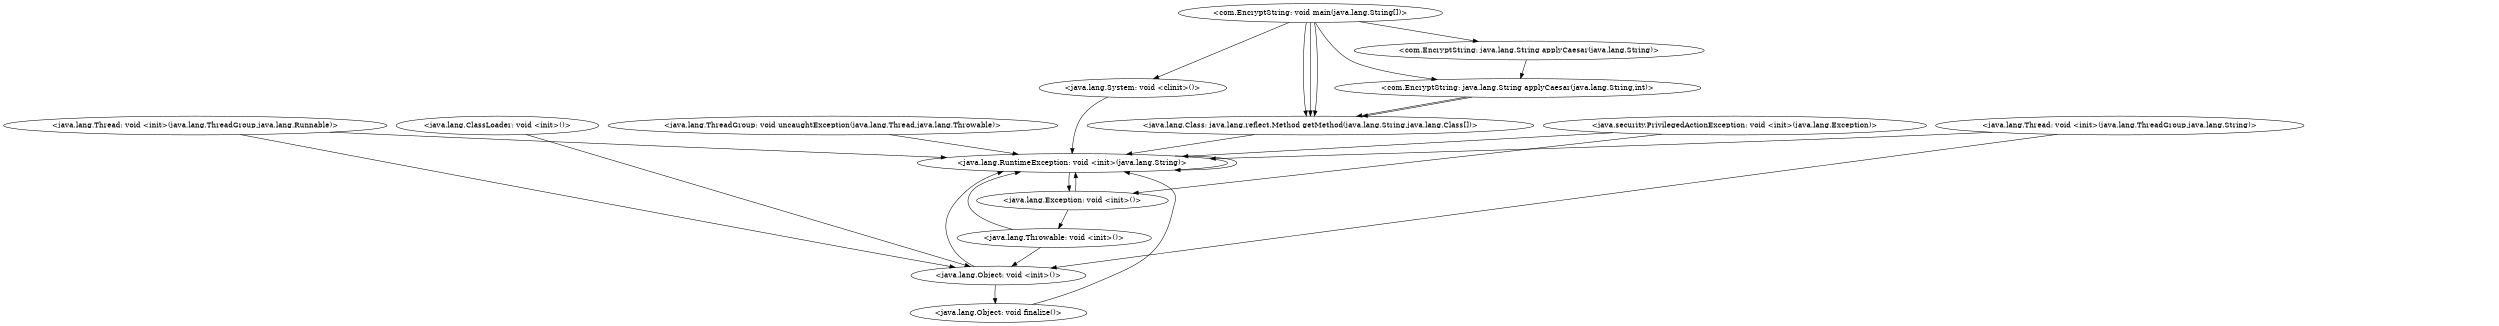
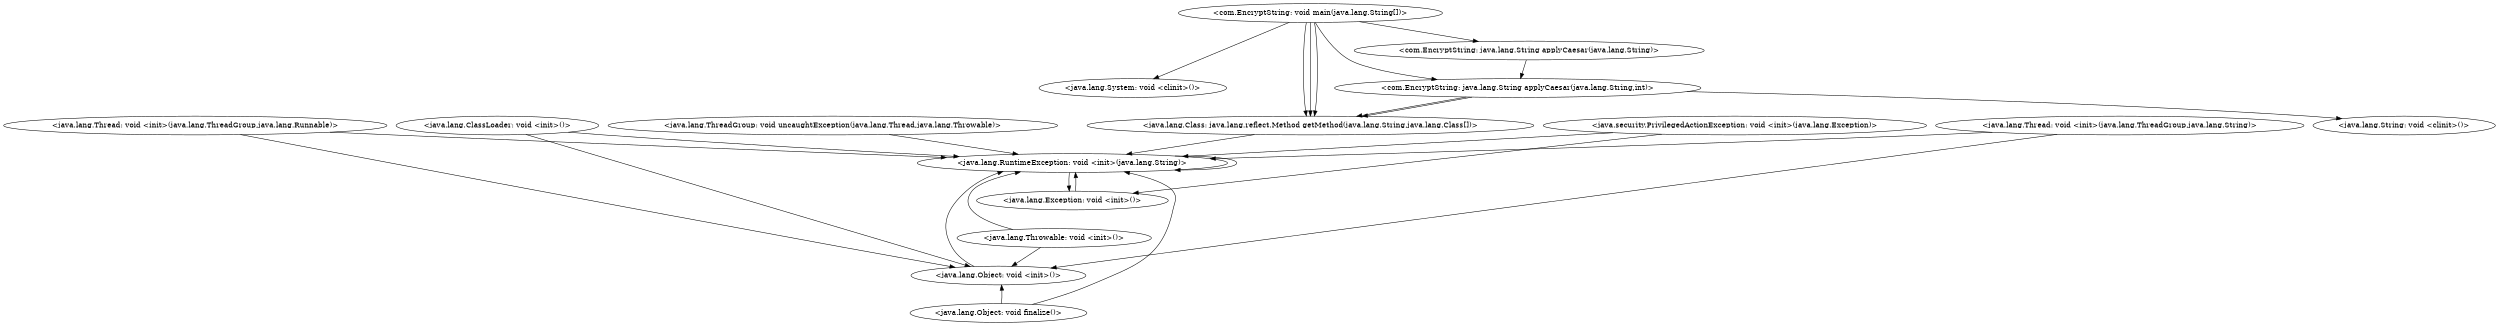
(1082, 117) -> (761, 145)
none -> (2404, 126)
(1064, 217) -> none
(995, 292) -> (1002, 297)
